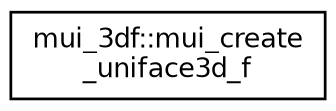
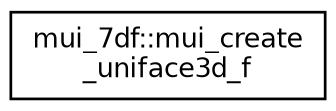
(168, 56) -> (168, 56)
